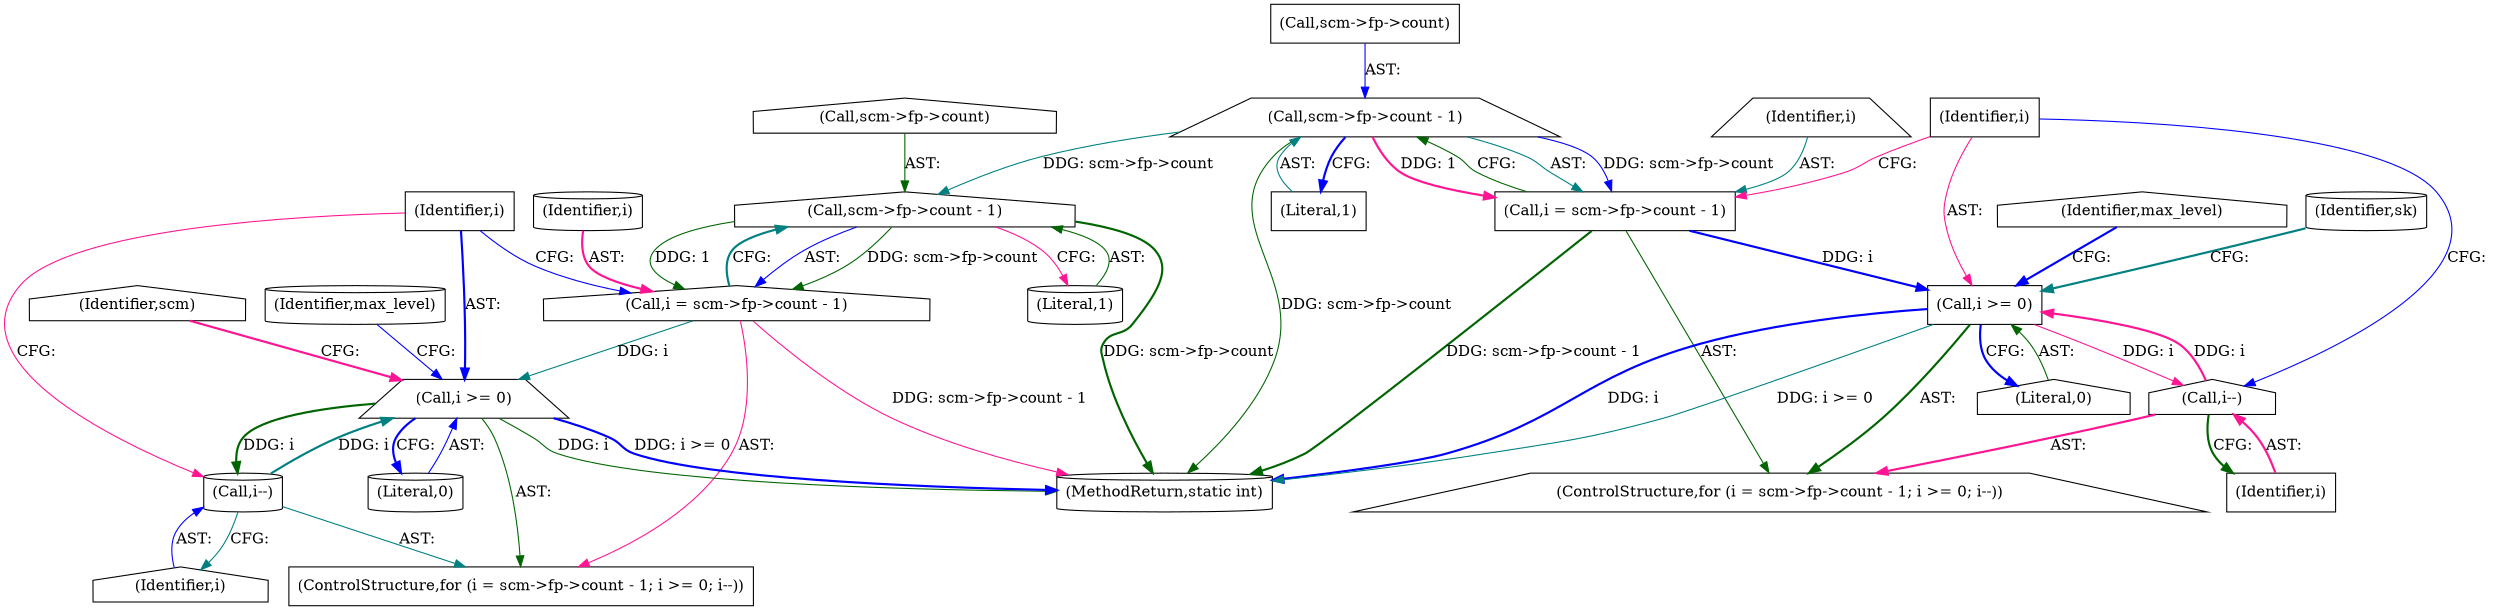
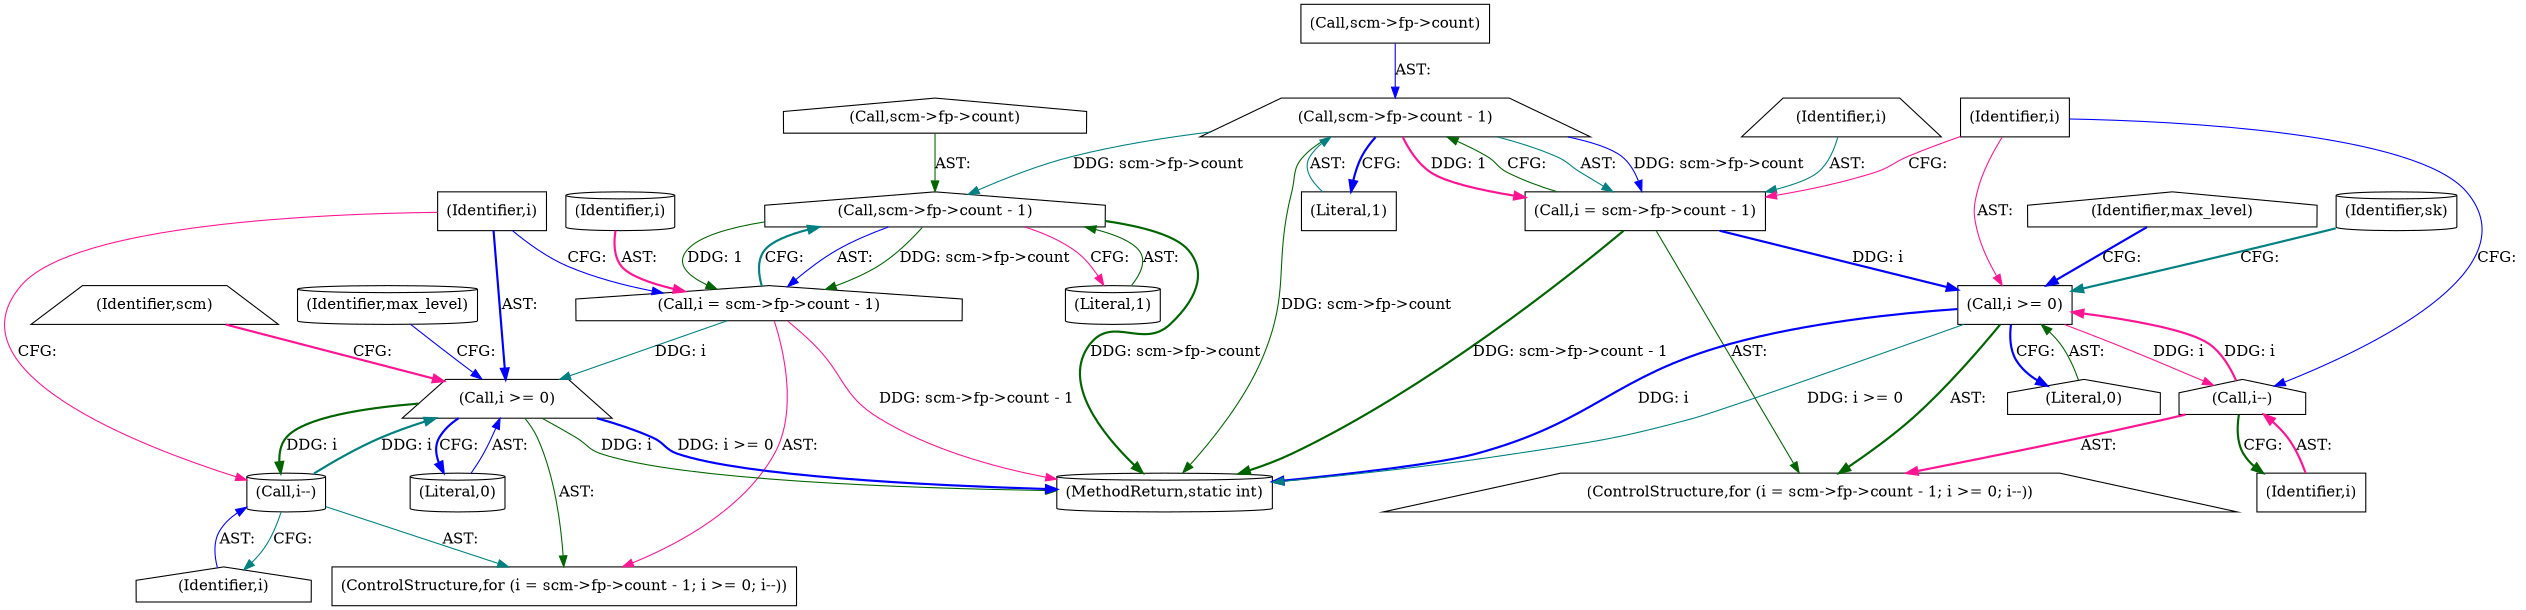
(137, 305) -> (155, 305)
